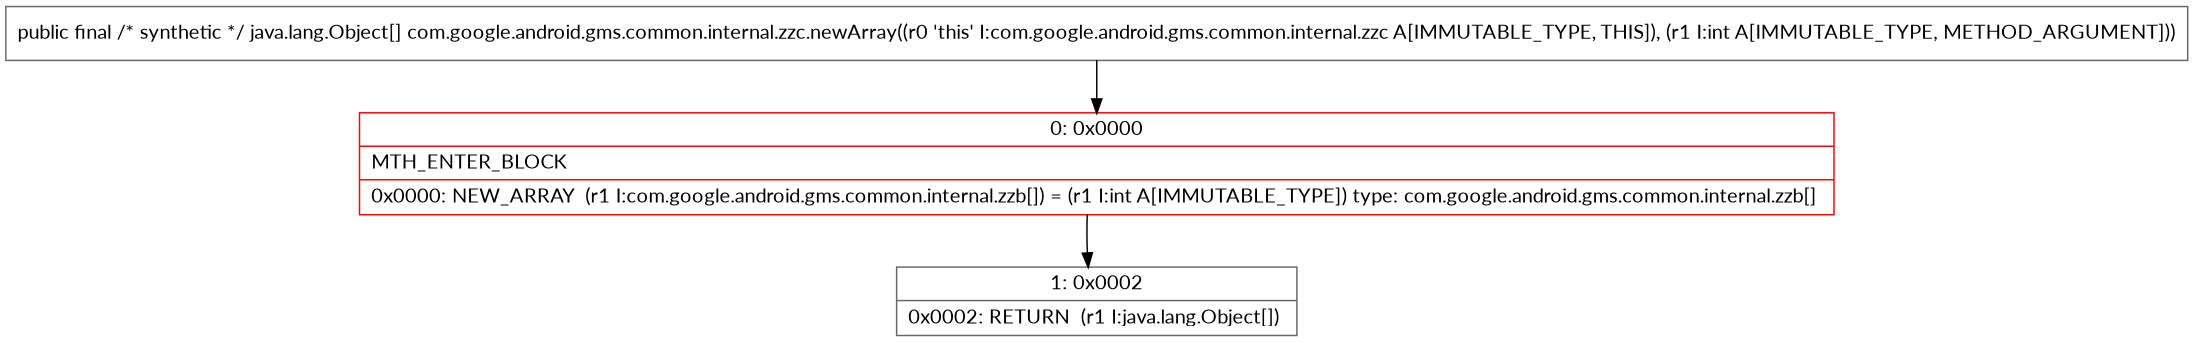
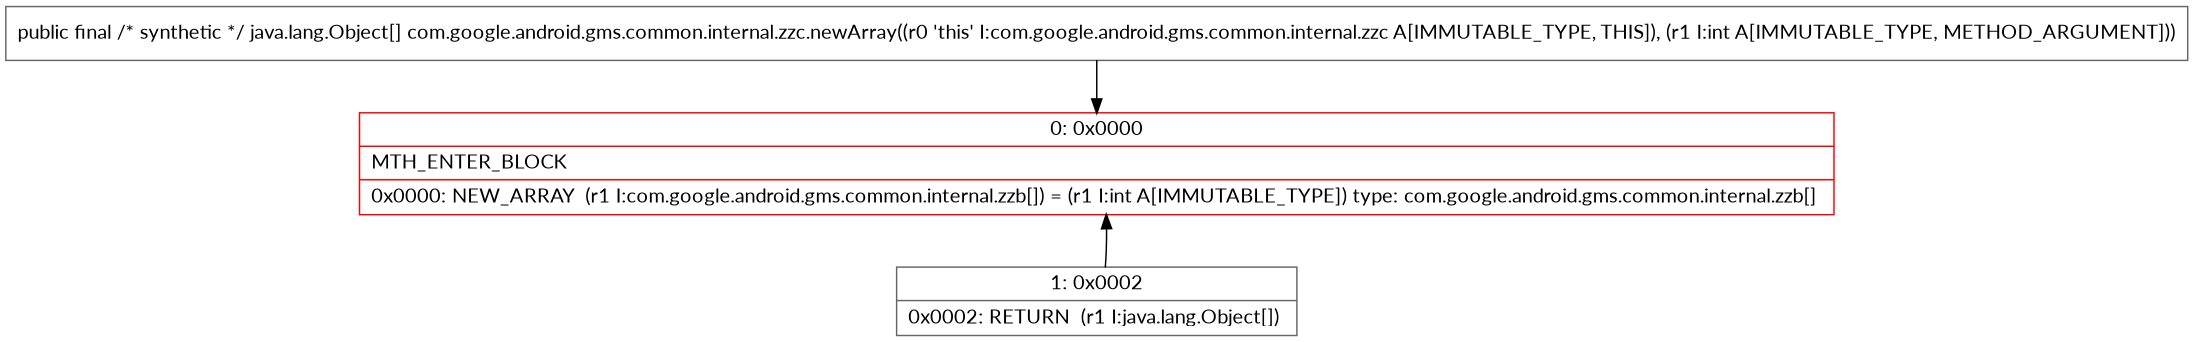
(1087, 234) -> (1106, 248)
